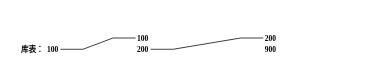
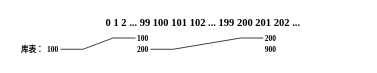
none -> (203, 23)
